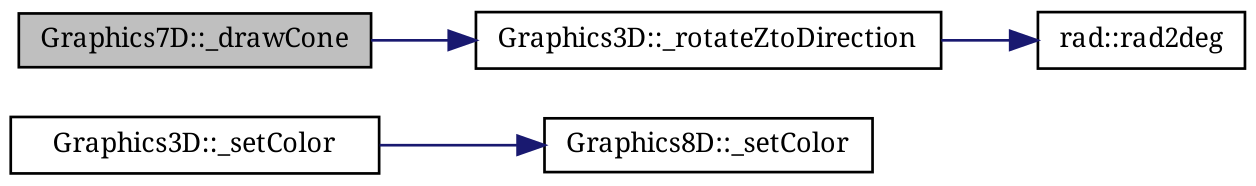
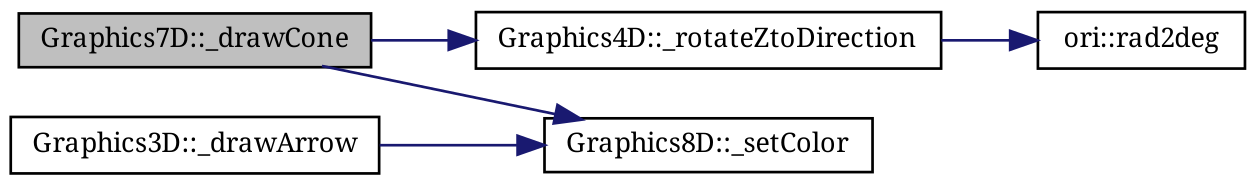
(709, 40) -> (709, 40)
(1141, 40) -> (1141, 40)
none -> (439, 90)
(195, 145) -> (195, 145)
